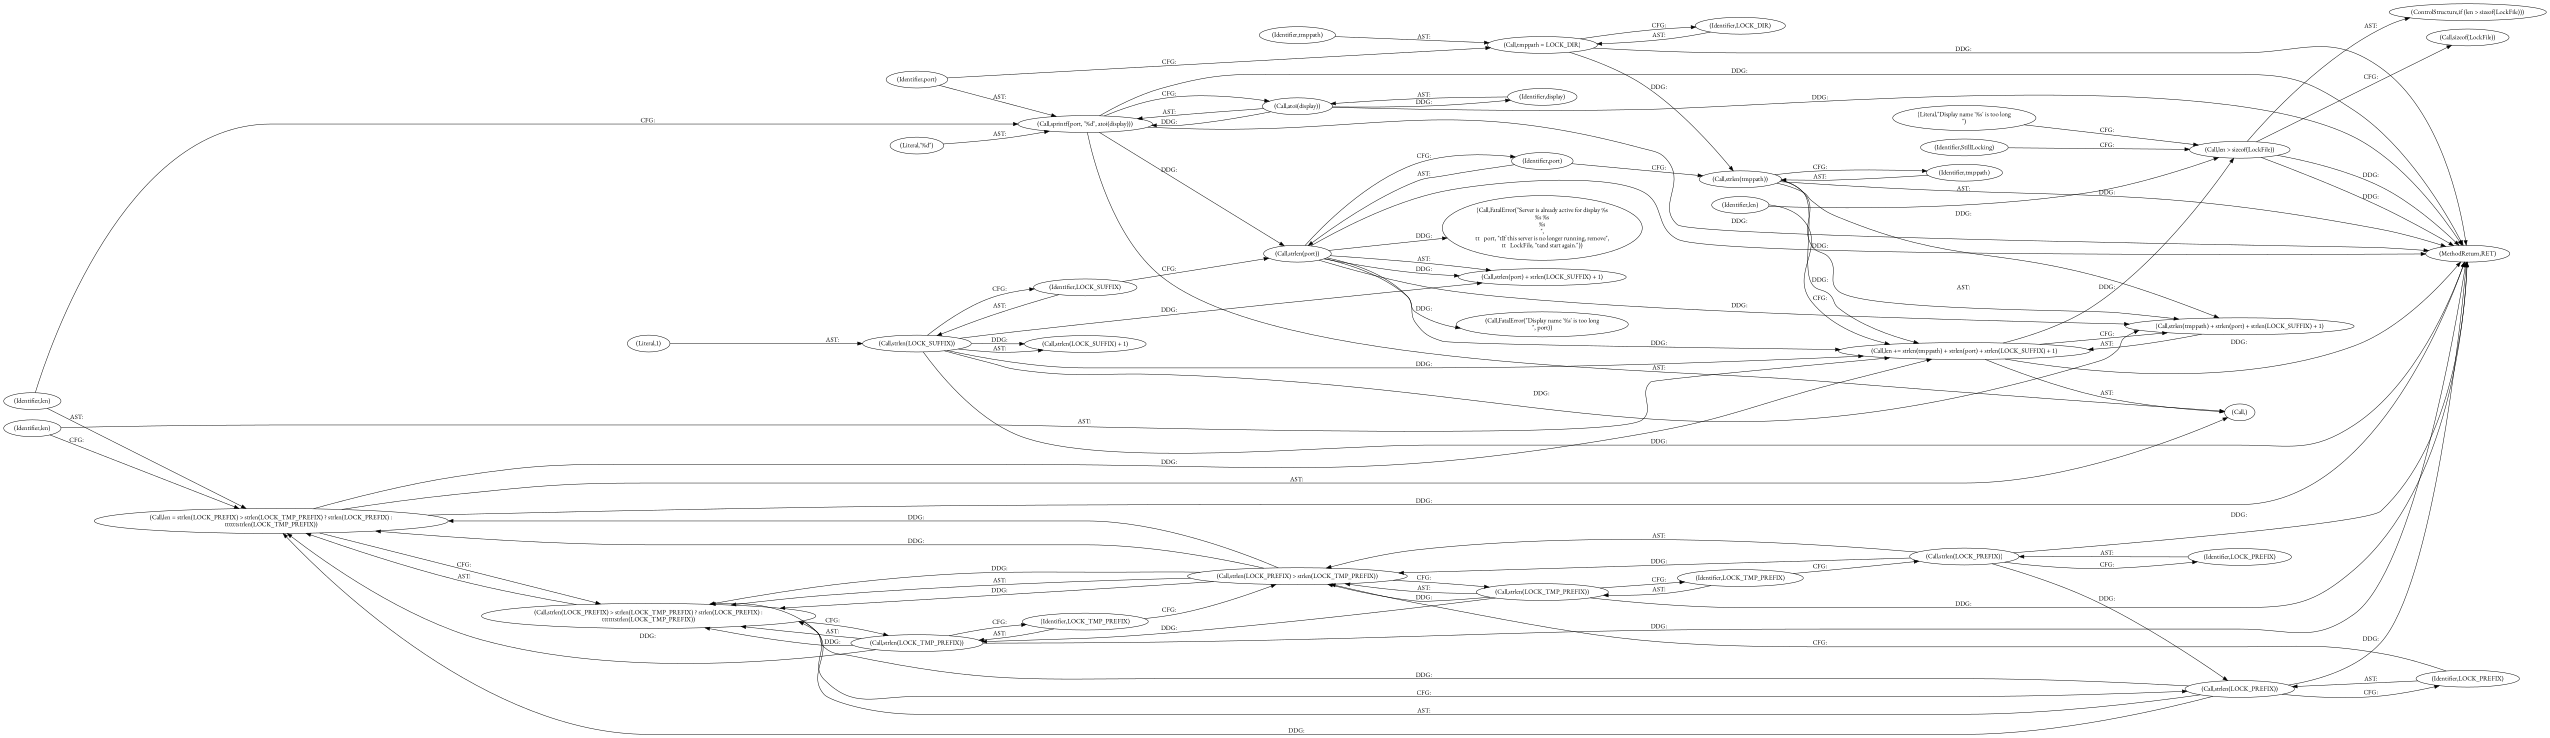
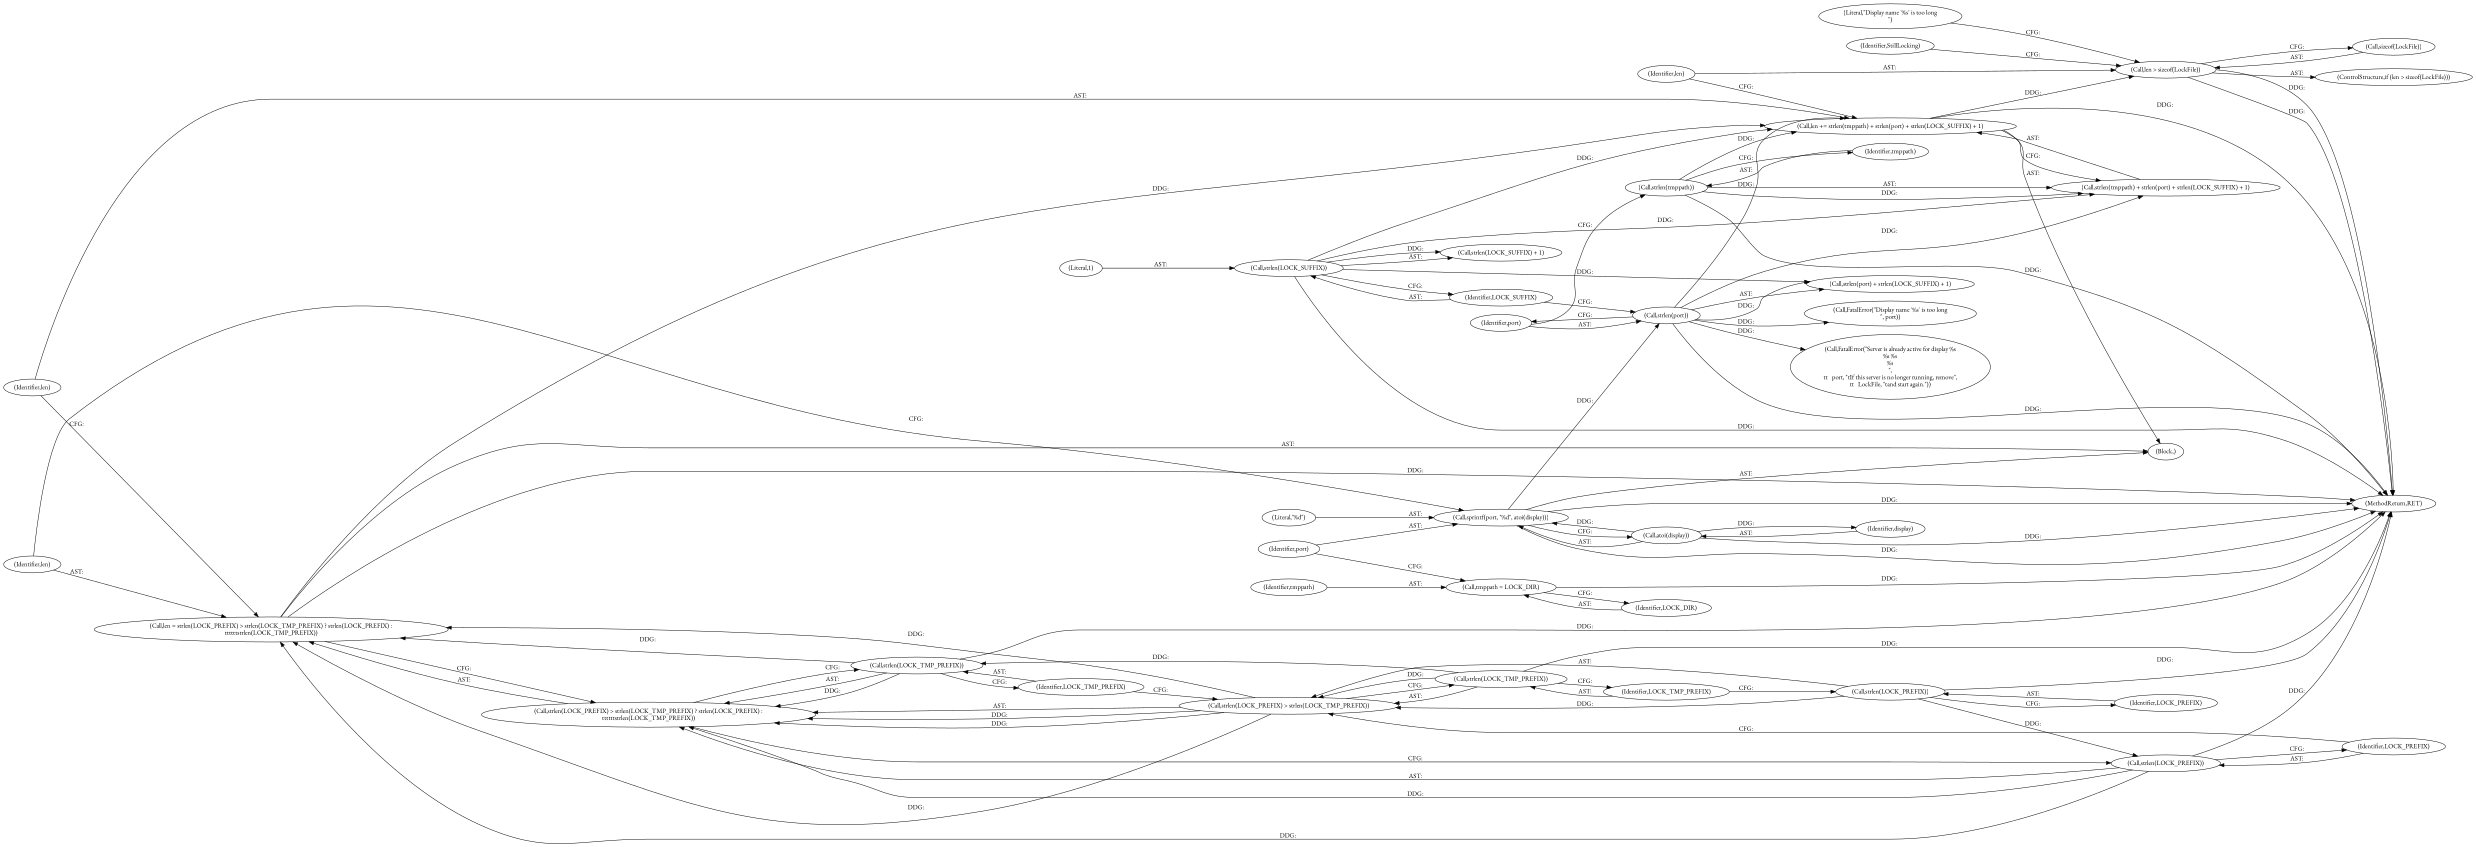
none -> (2292, 62)
(1659, 96) -> none
(2240, 412) -> (2166, 452)
